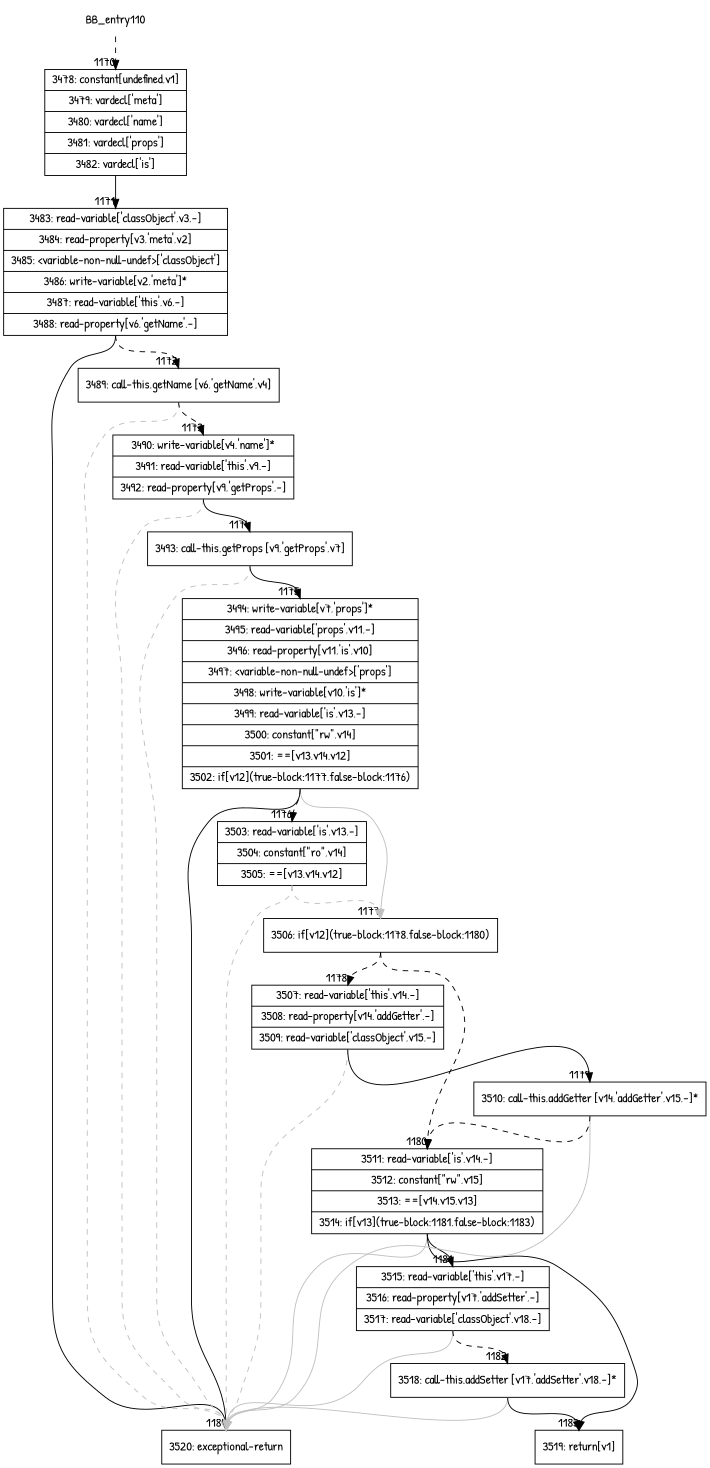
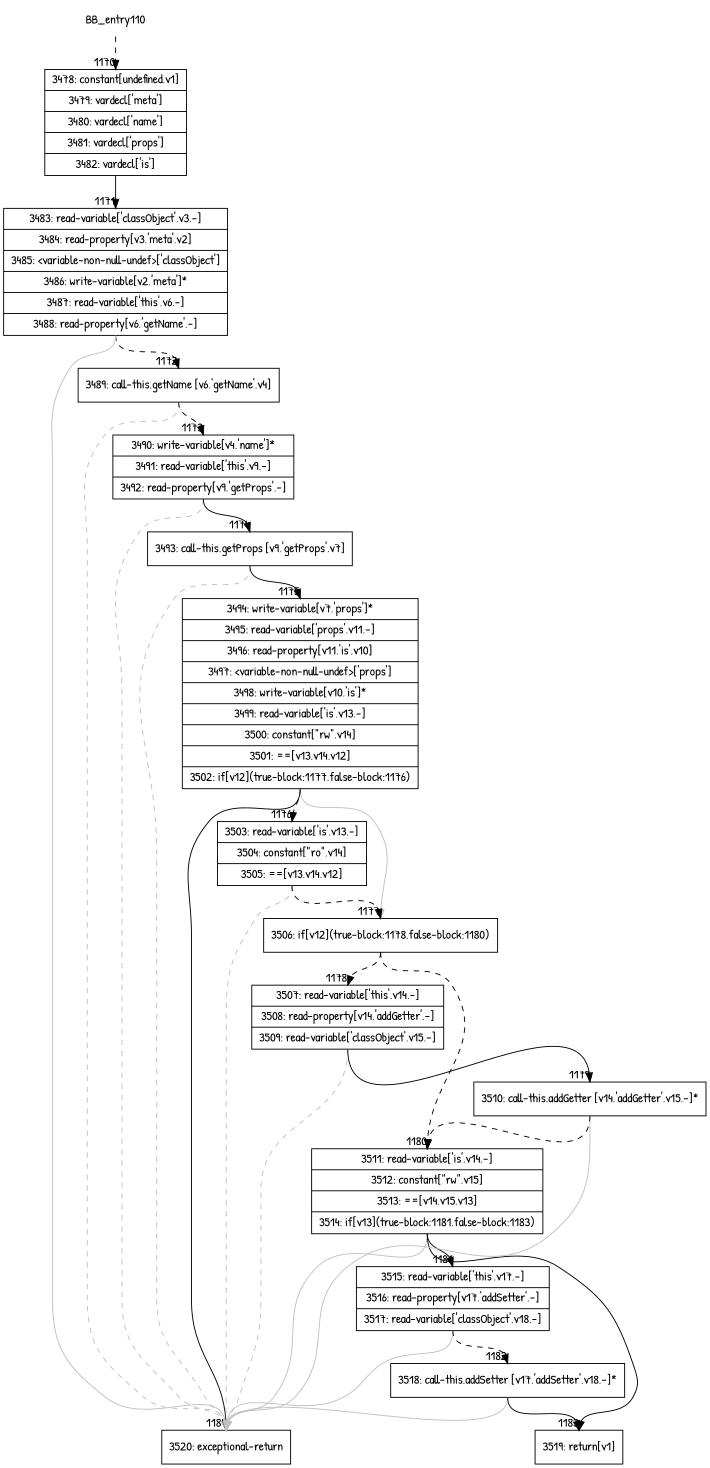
(332, 902) -> (332, 902)
(53, 925) -> (53, 925)
